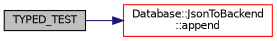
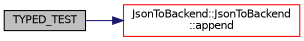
(198, 21) -> (212, 21)
